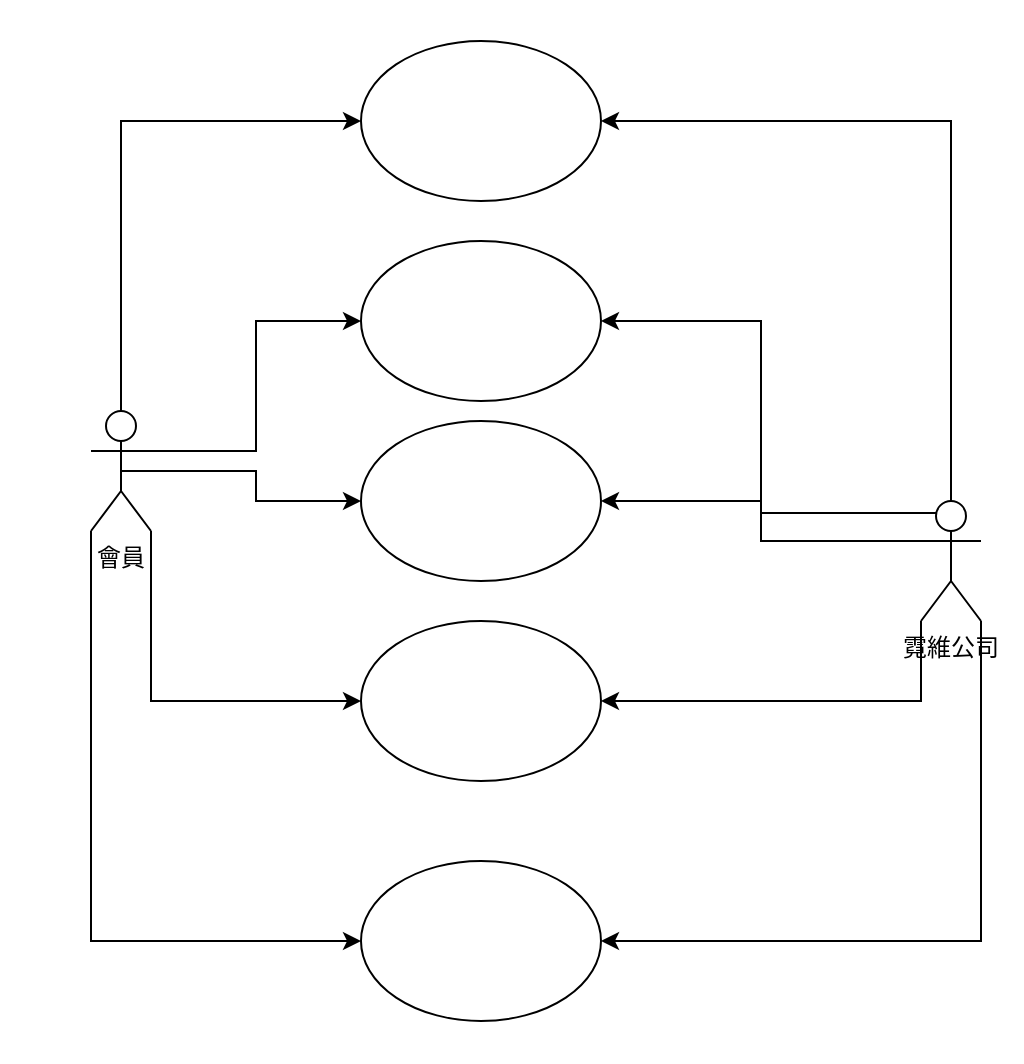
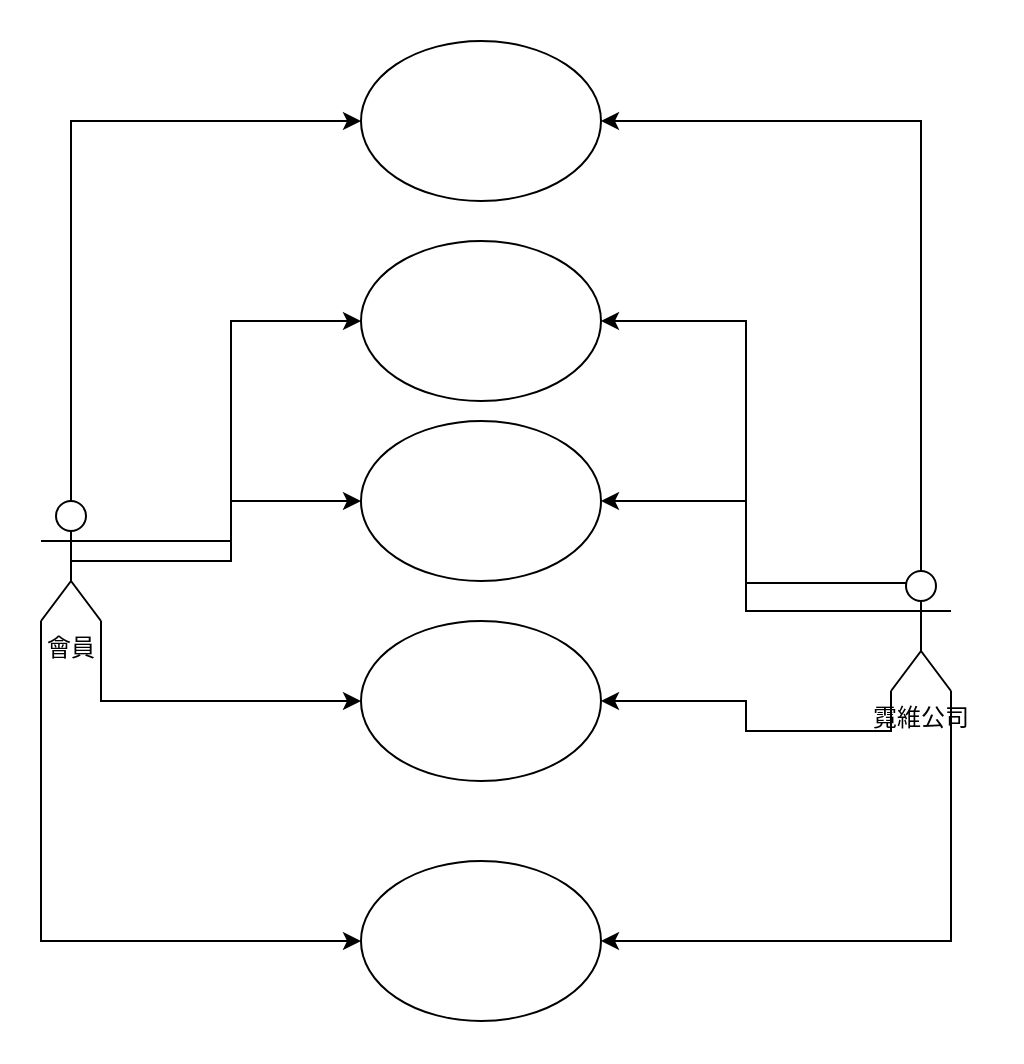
(121, 471) -> (71, 561)
(951, 561) -> (921, 631)
